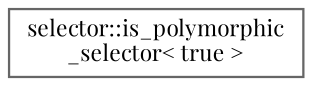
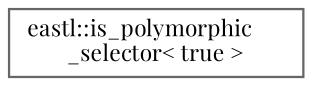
(156, 43) -> (156, 43)
